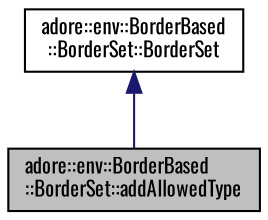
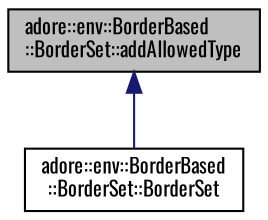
(134, 121) -> (134, 121)
